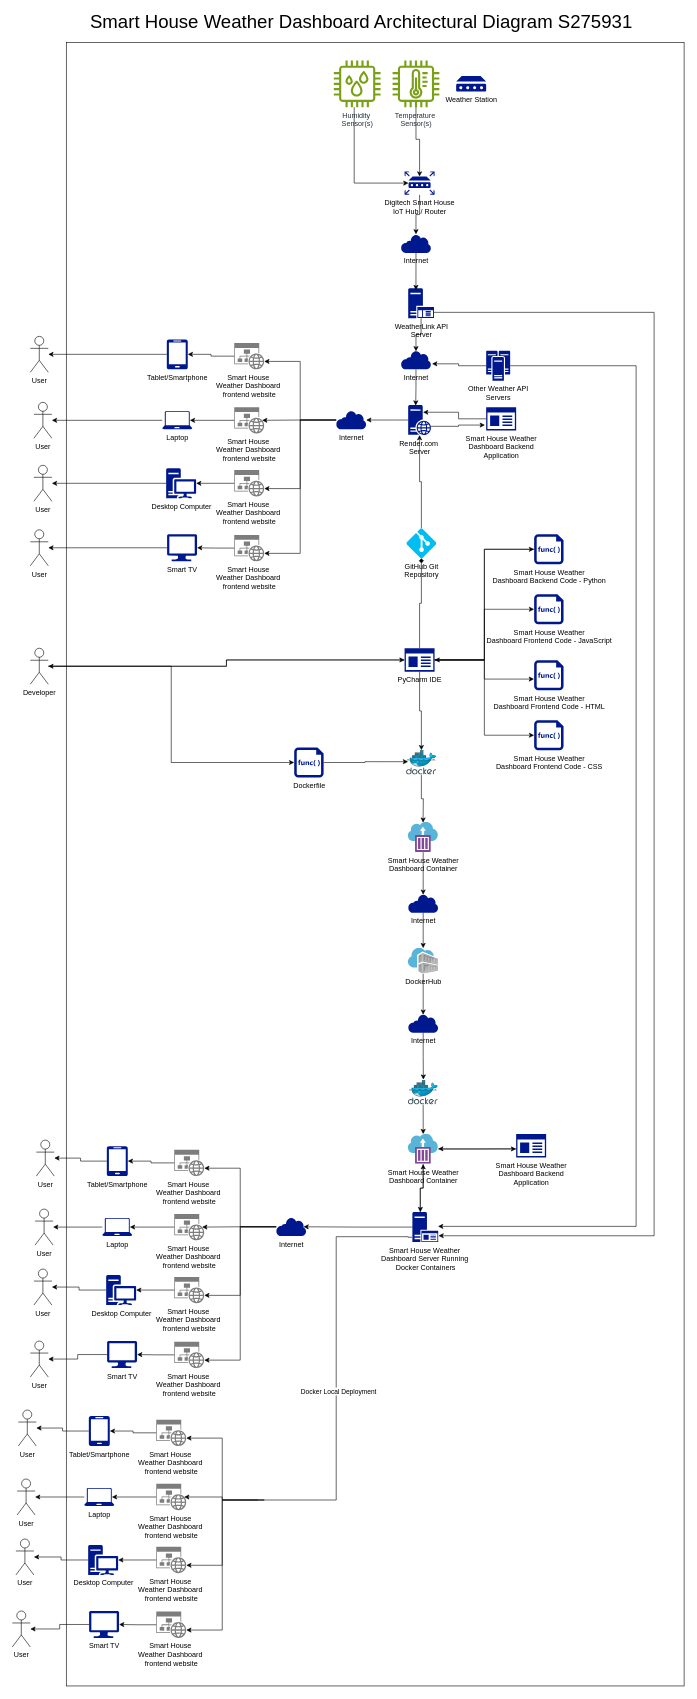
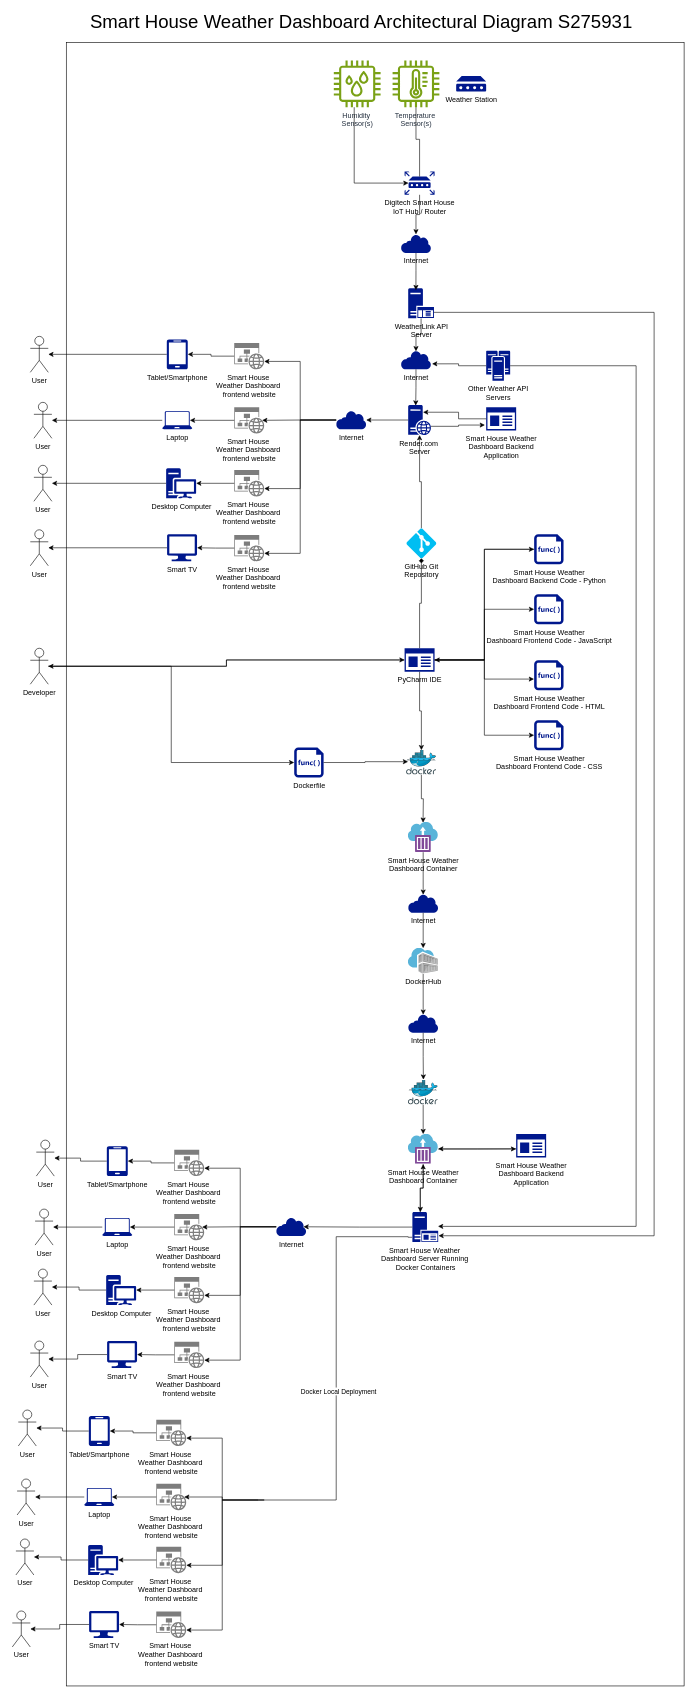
(420, 171) -> (420, 173)
